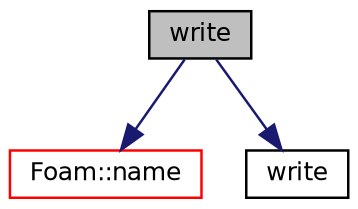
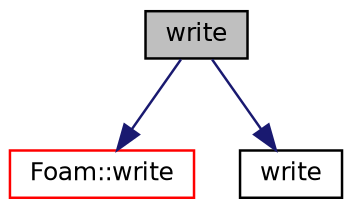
(106, 174) -> (102, 174)
